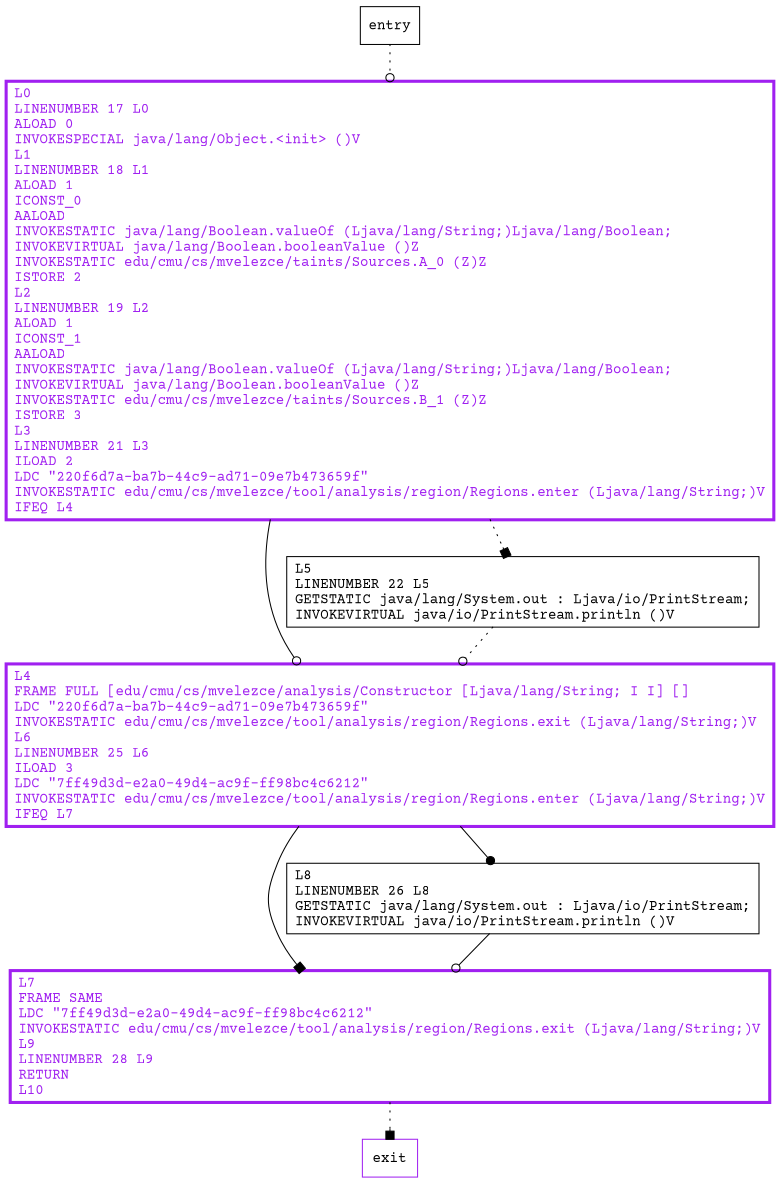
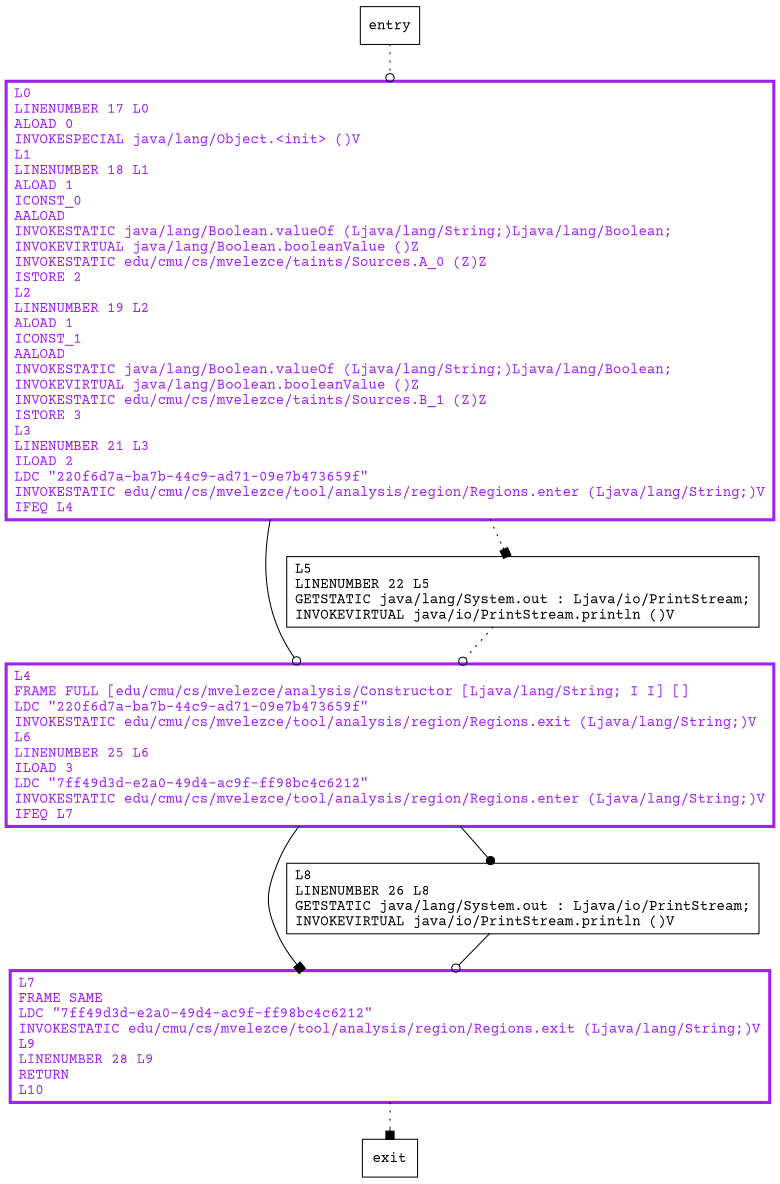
(390, 1158) -> (390, 1158)
